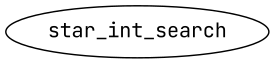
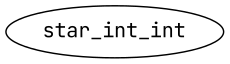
(137, 32) -> (115, 32)
